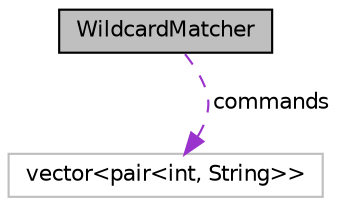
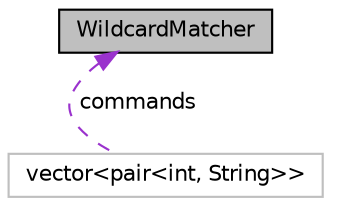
(207, 92) -> (71, 115)
